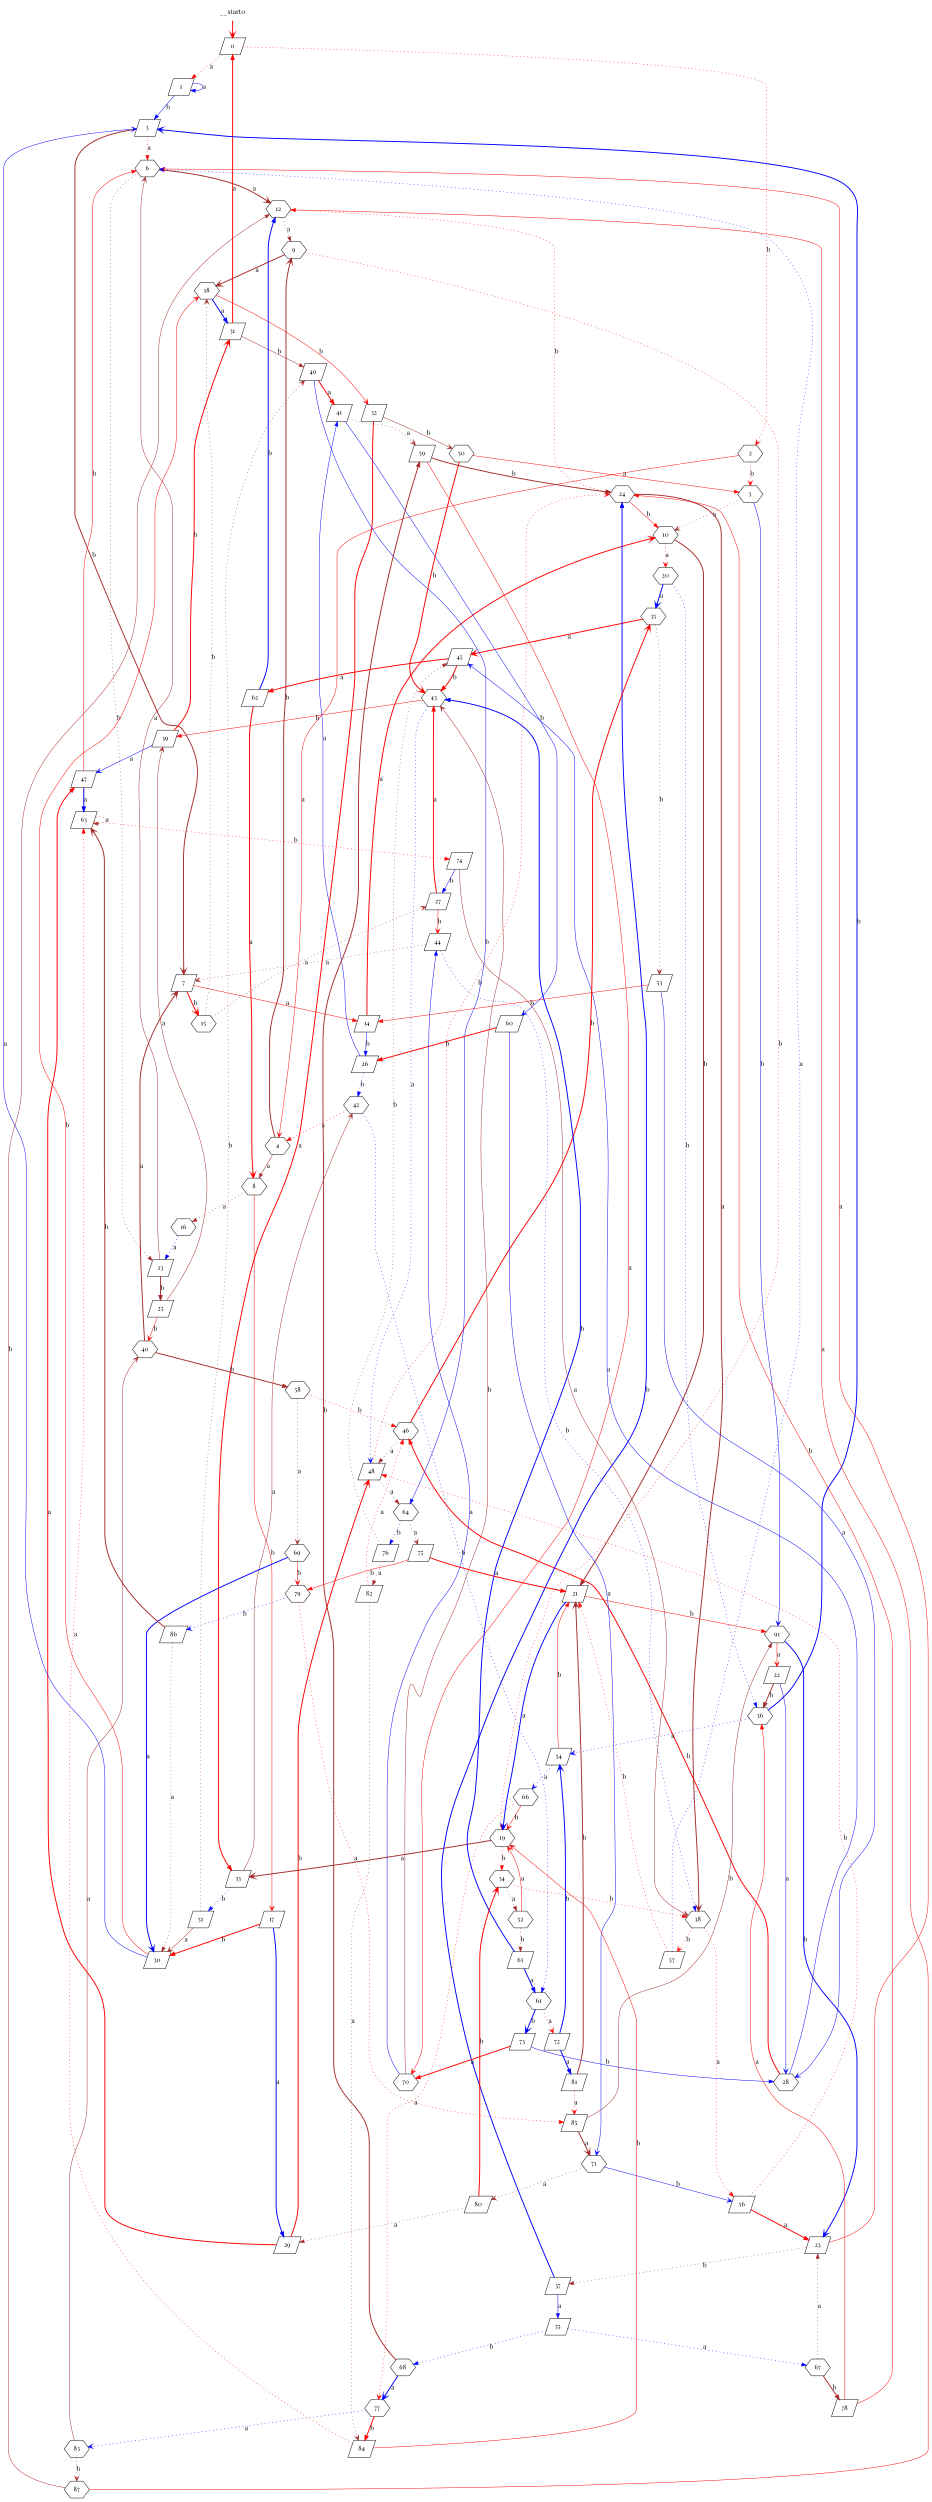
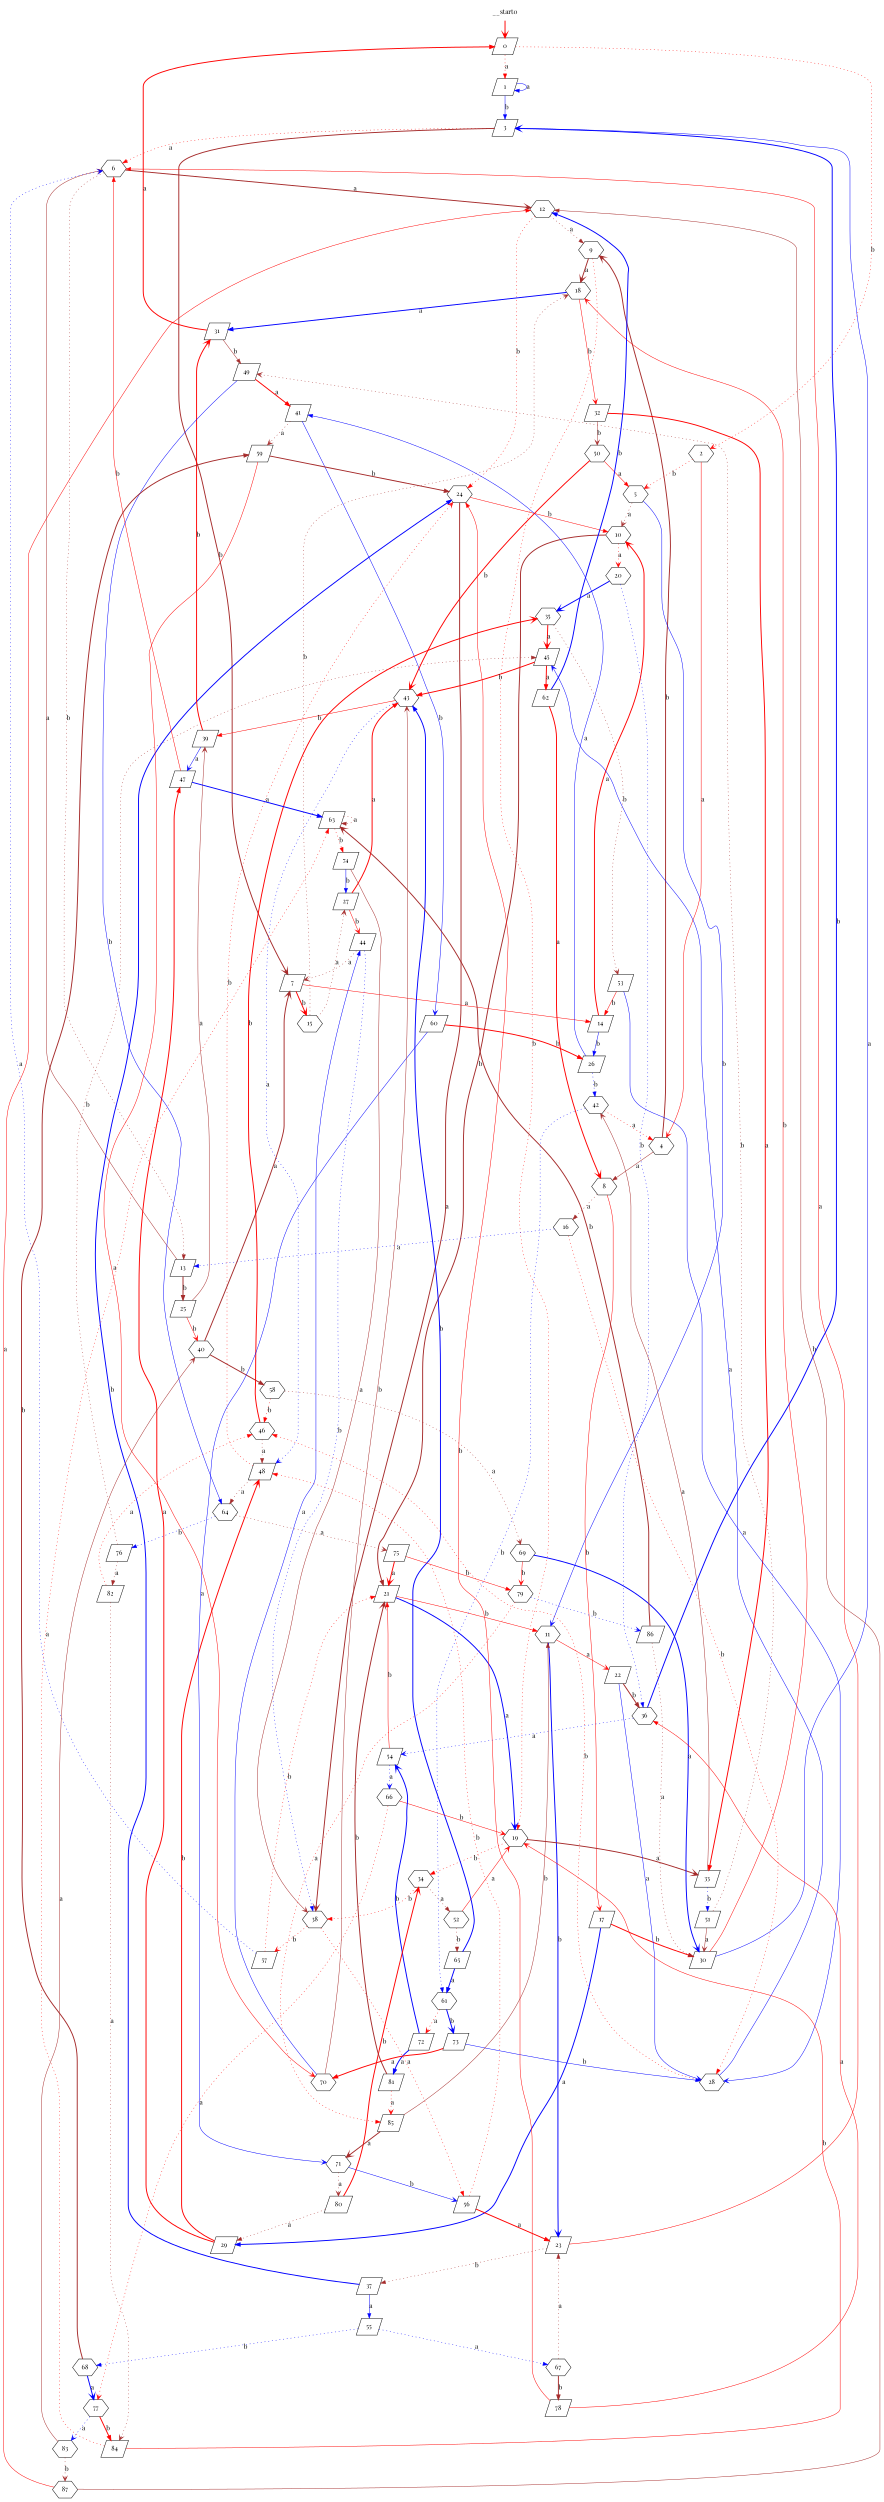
(498, 1577) -> (392, 1571)
(777, 1634) -> (548, 1634)
none -> (718, 1649)
(655, 1697) -> (584, 1704)
